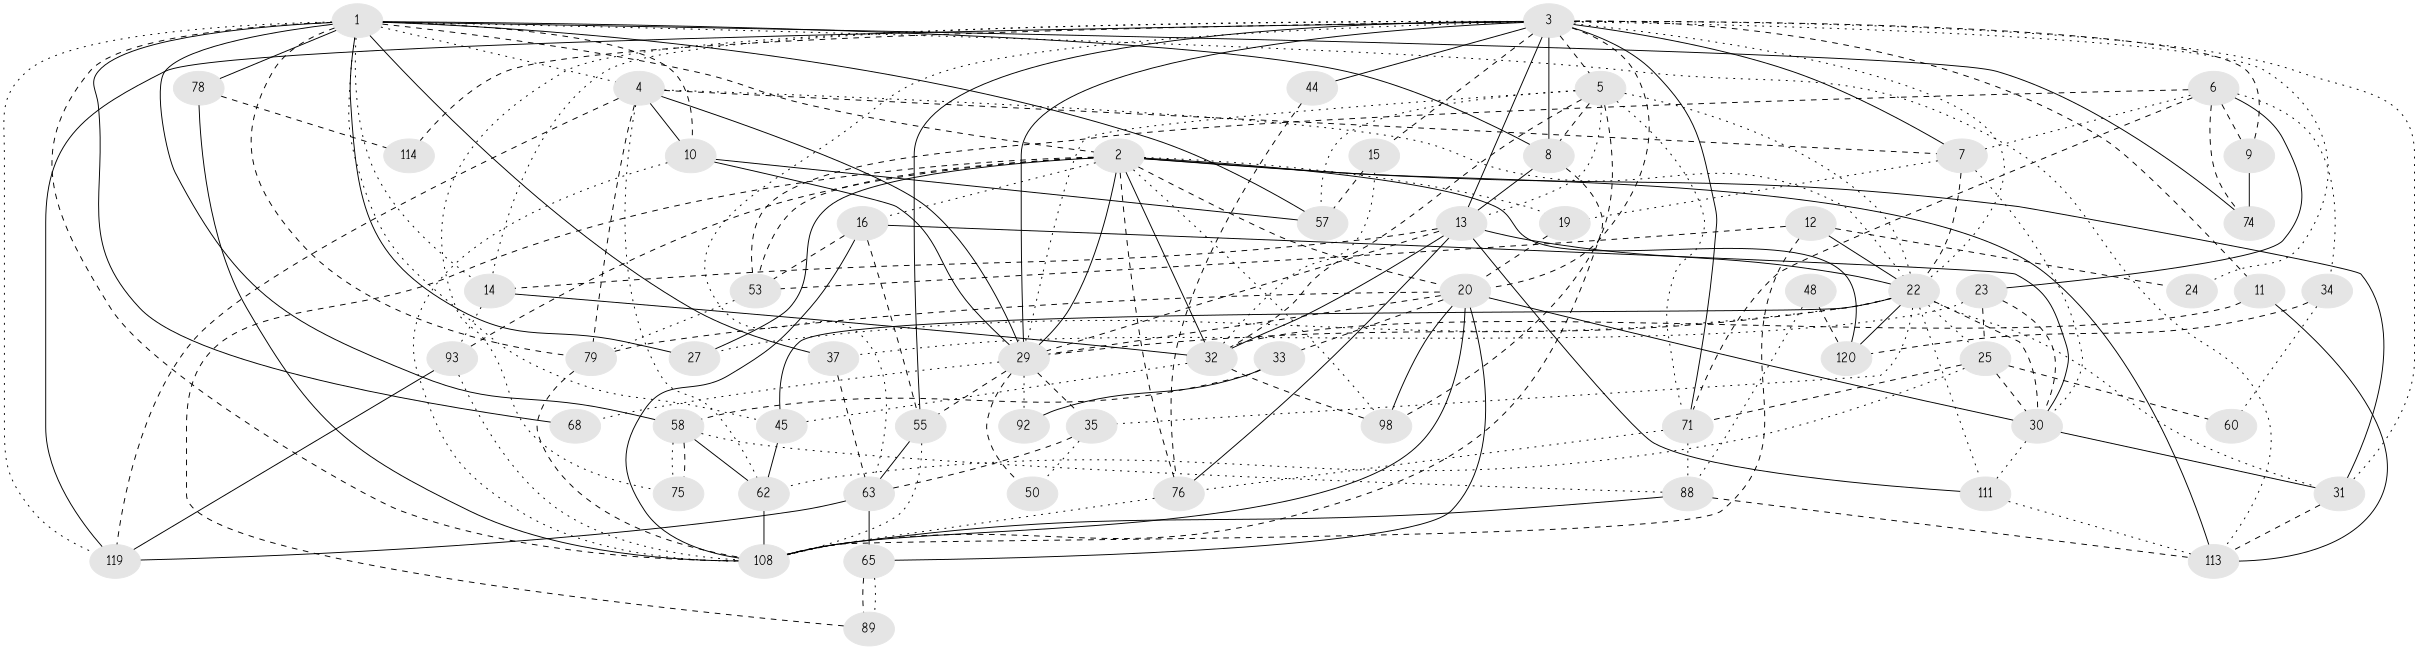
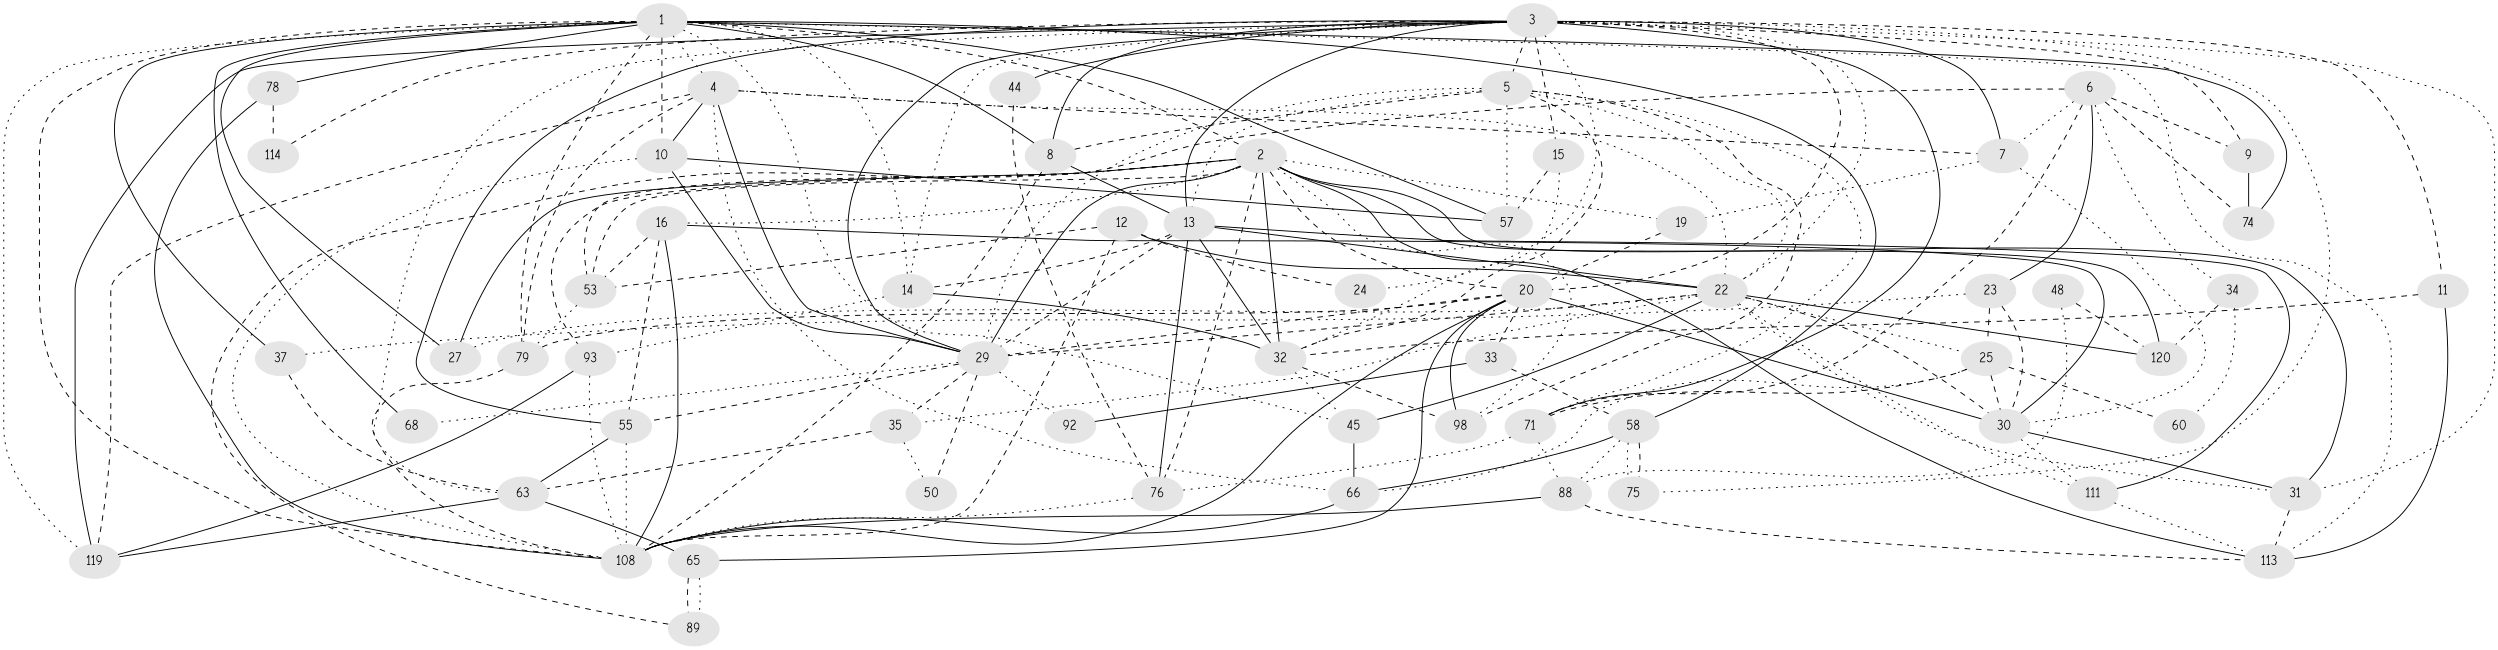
(1952, 225) -> none
(764, 494) -> (1354, 494)
